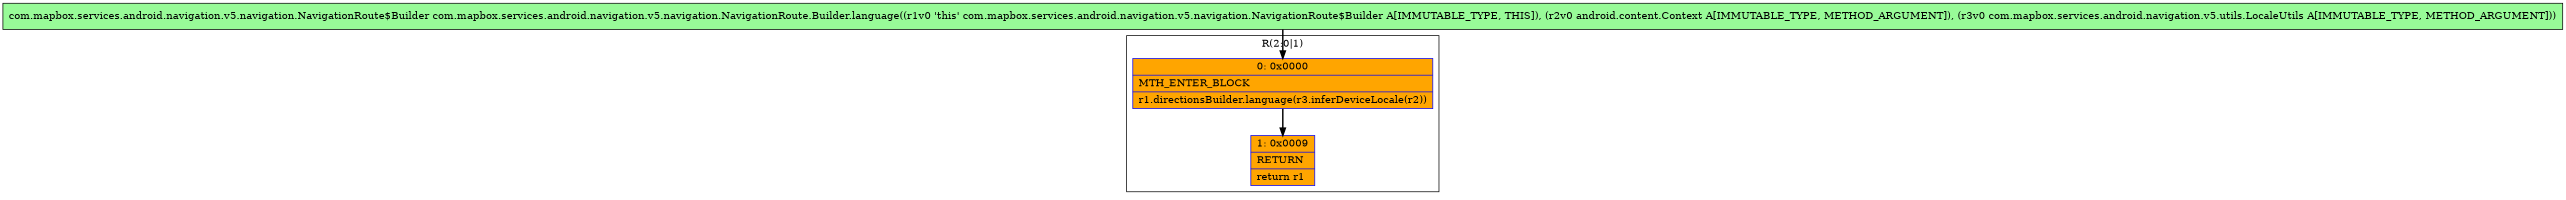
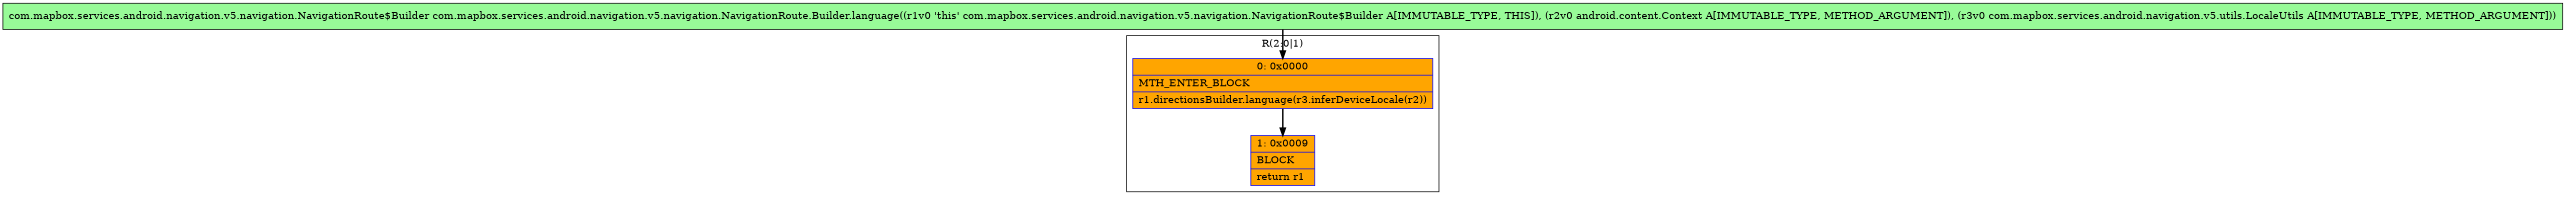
(1280, 160) -> (1276, 160)
